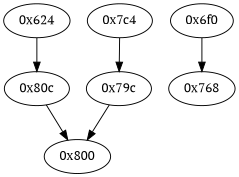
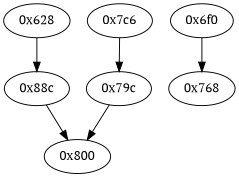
(37, 21) -> (37, 21)
(120, 21) -> (120, 21)
(37, 89) -> (37, 89)
